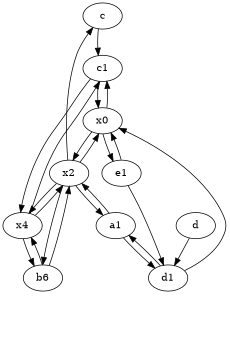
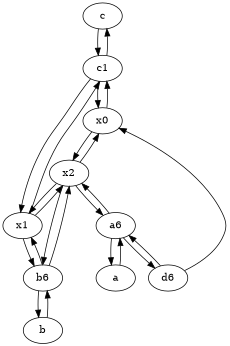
(68, 95) -> (107, 46)
(122, 173) -> none
(23, 226) -> (23, 226)
(116, 226) -> (116, 226)
(196, 226) -> none
none -> (116, 278)
(168, 278) -> (168, 278)
none -> (43, 330)
